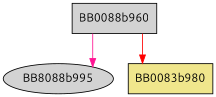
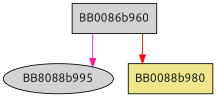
(114, 18) -> (114, 18)
(171, 79) -> (171, 79)
